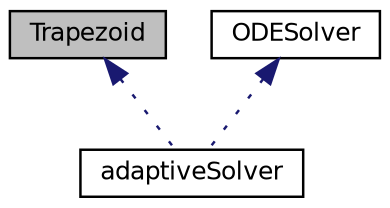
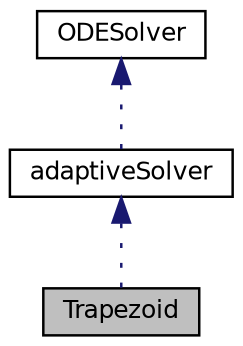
(148, 114) -> (121, 255)
